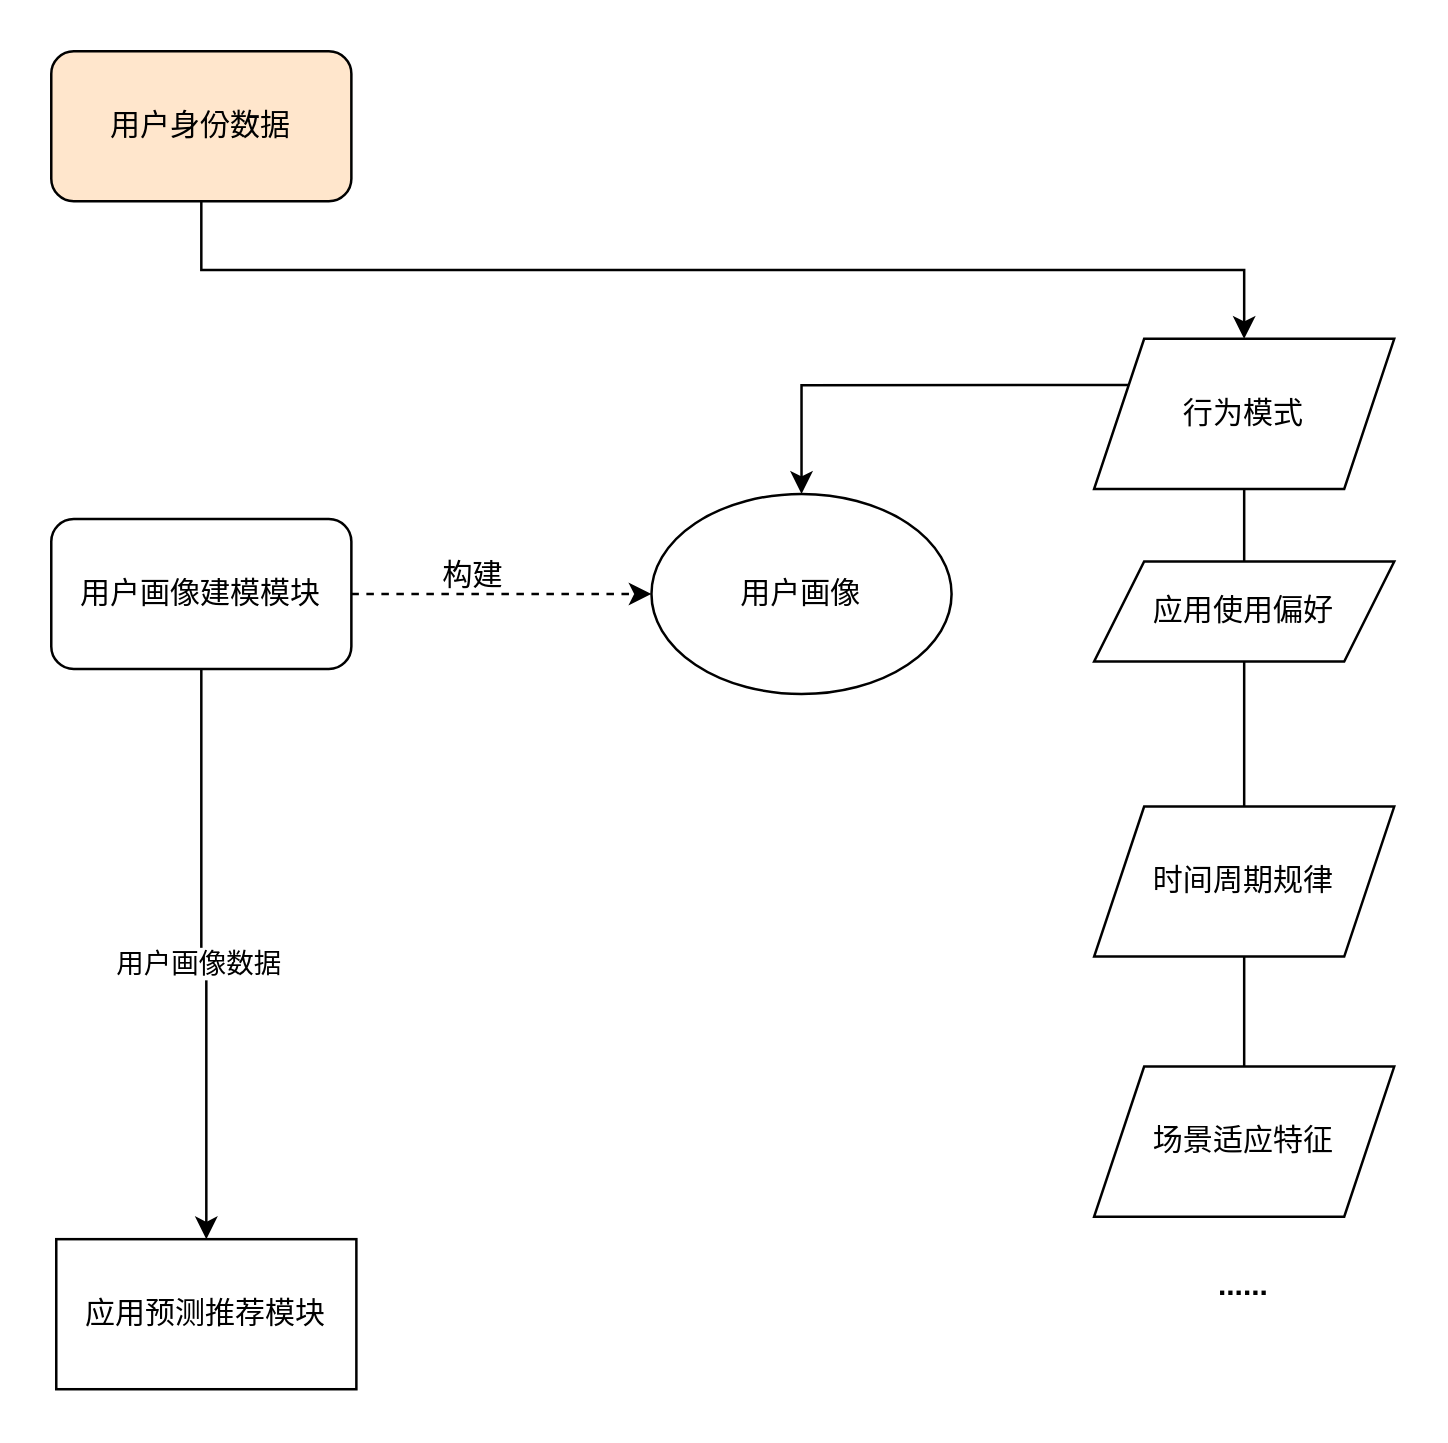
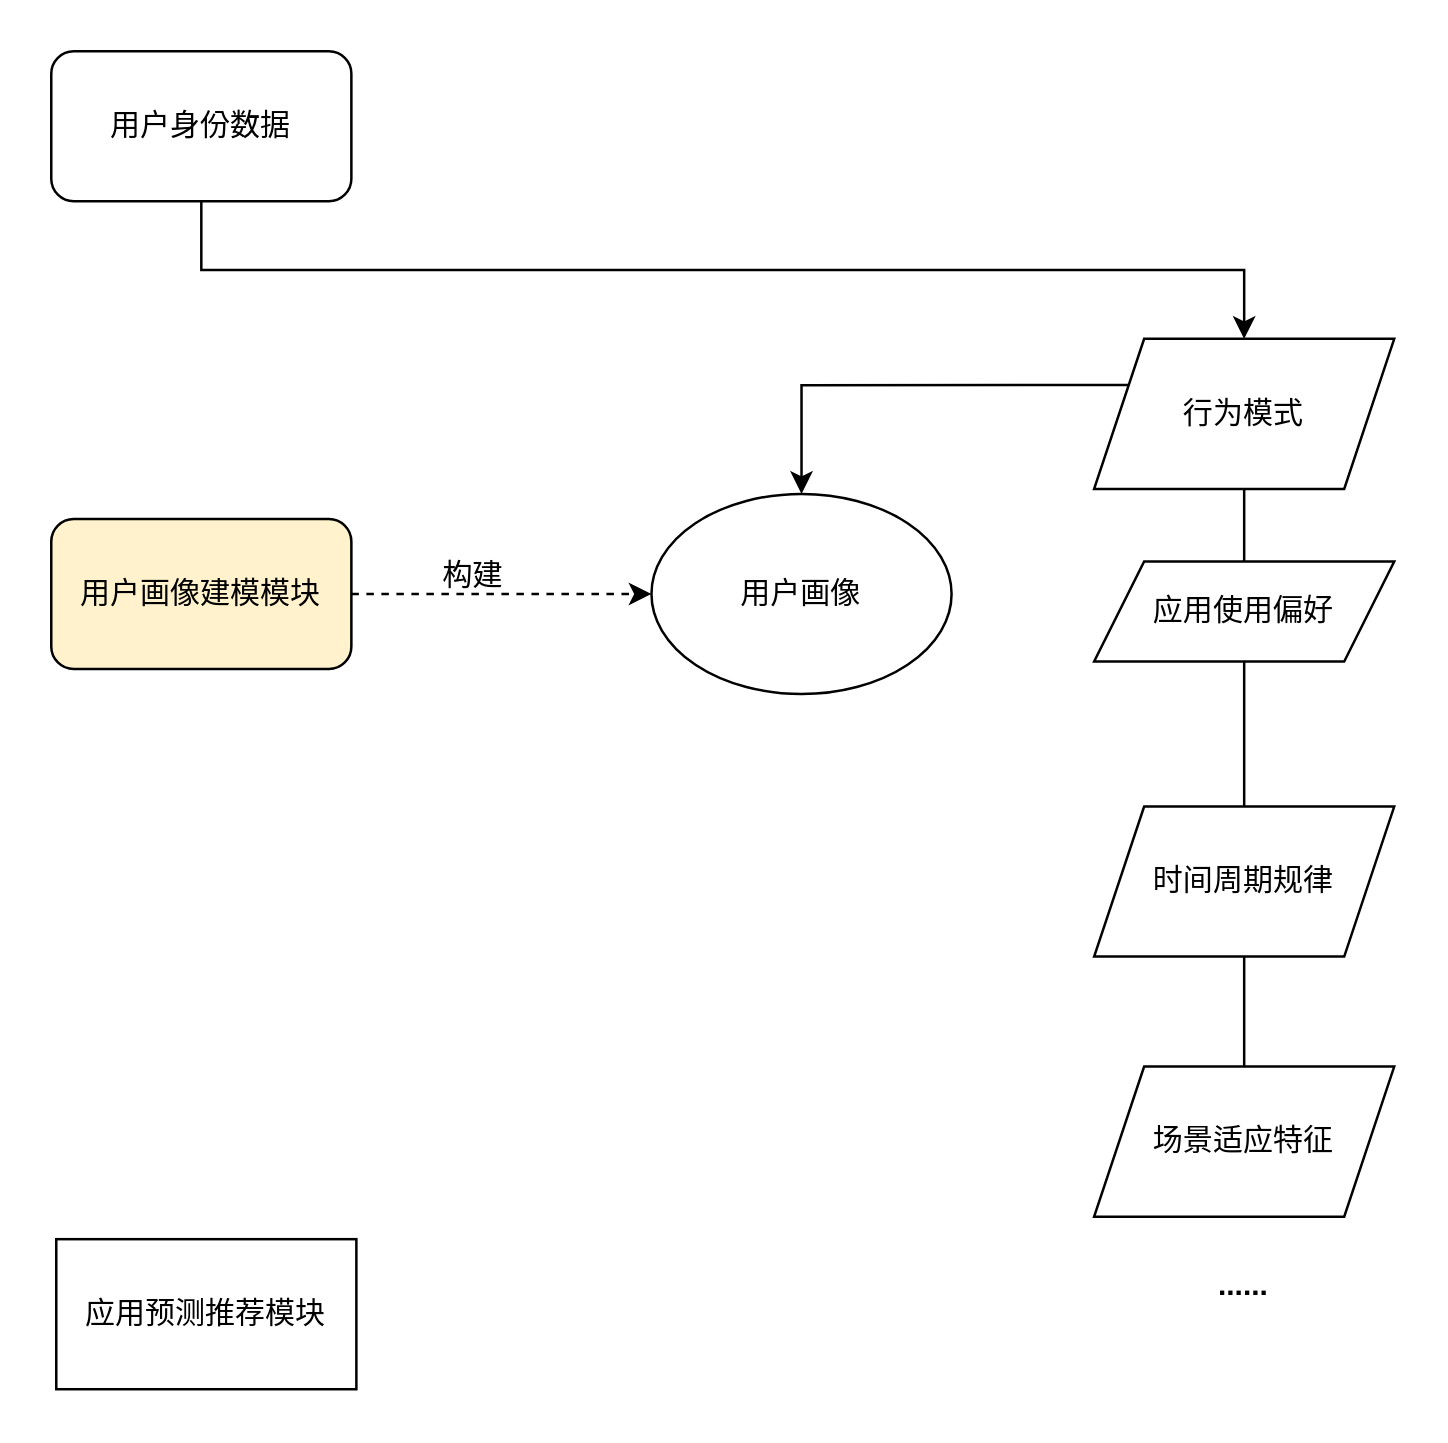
(201, 126) -> (201, 126)
(201, 594) -> (201, 594)
(201, 948) -> none
